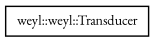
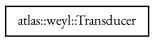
(77, 21) -> (77, 21)
